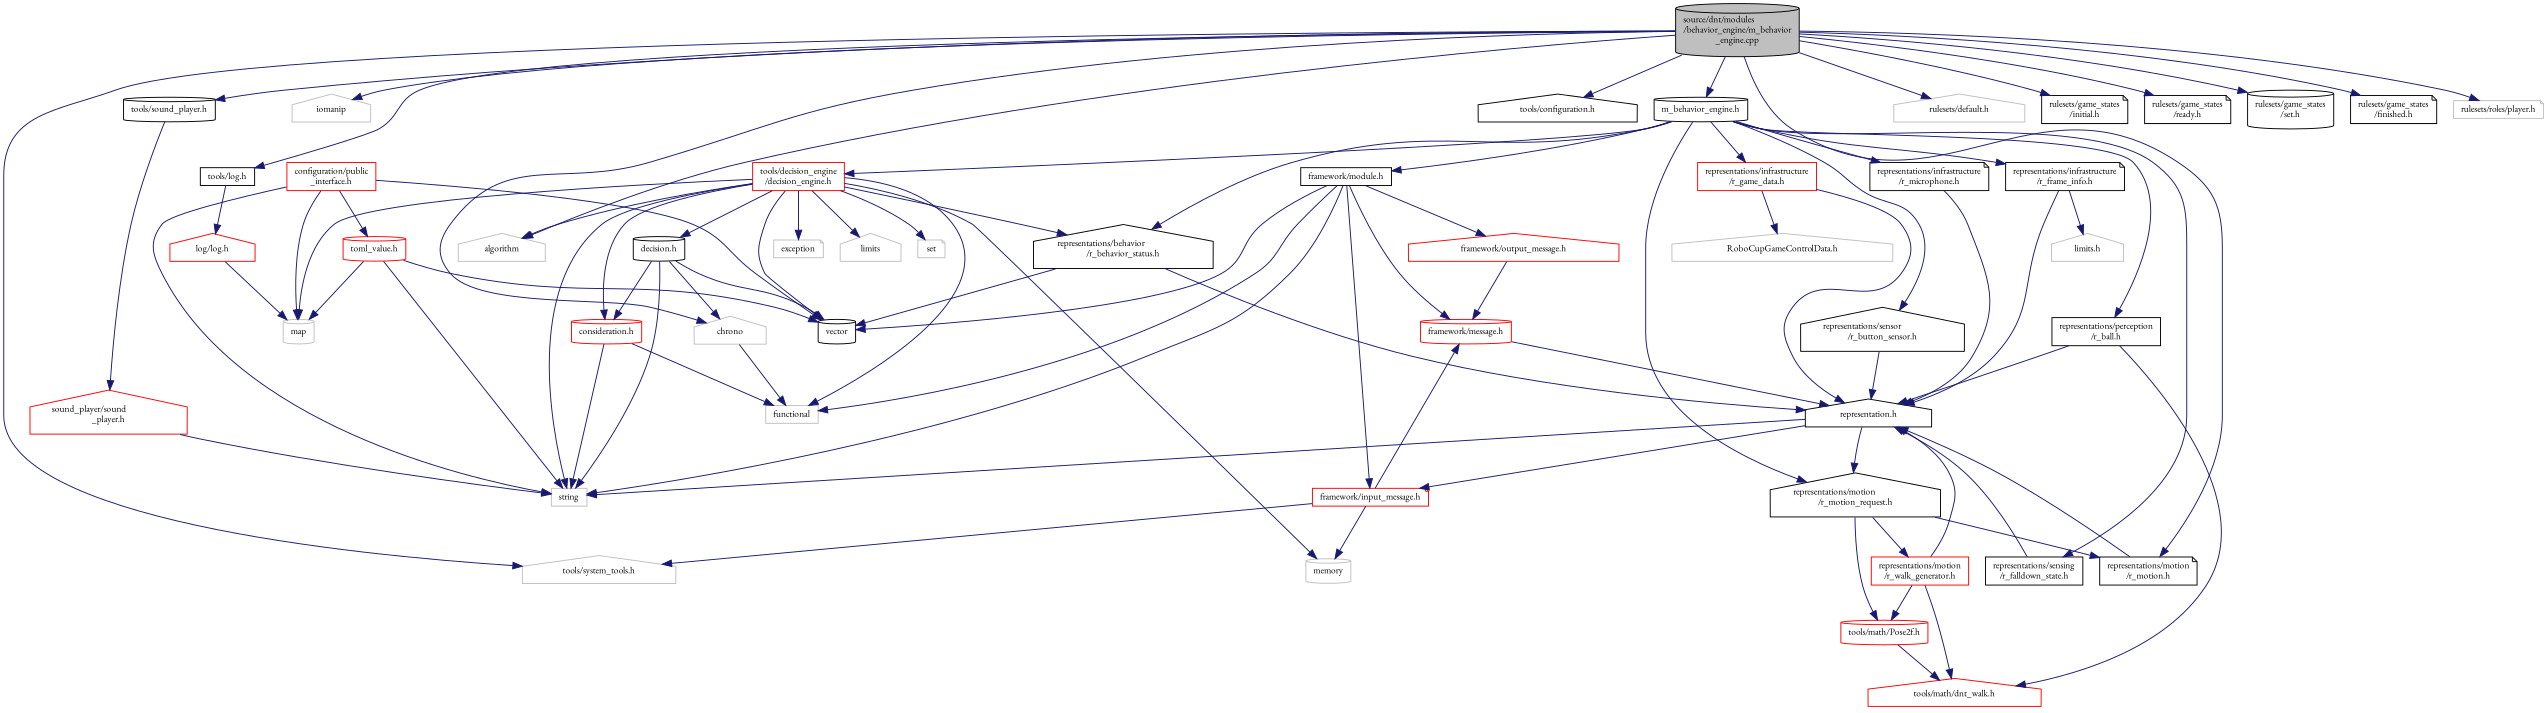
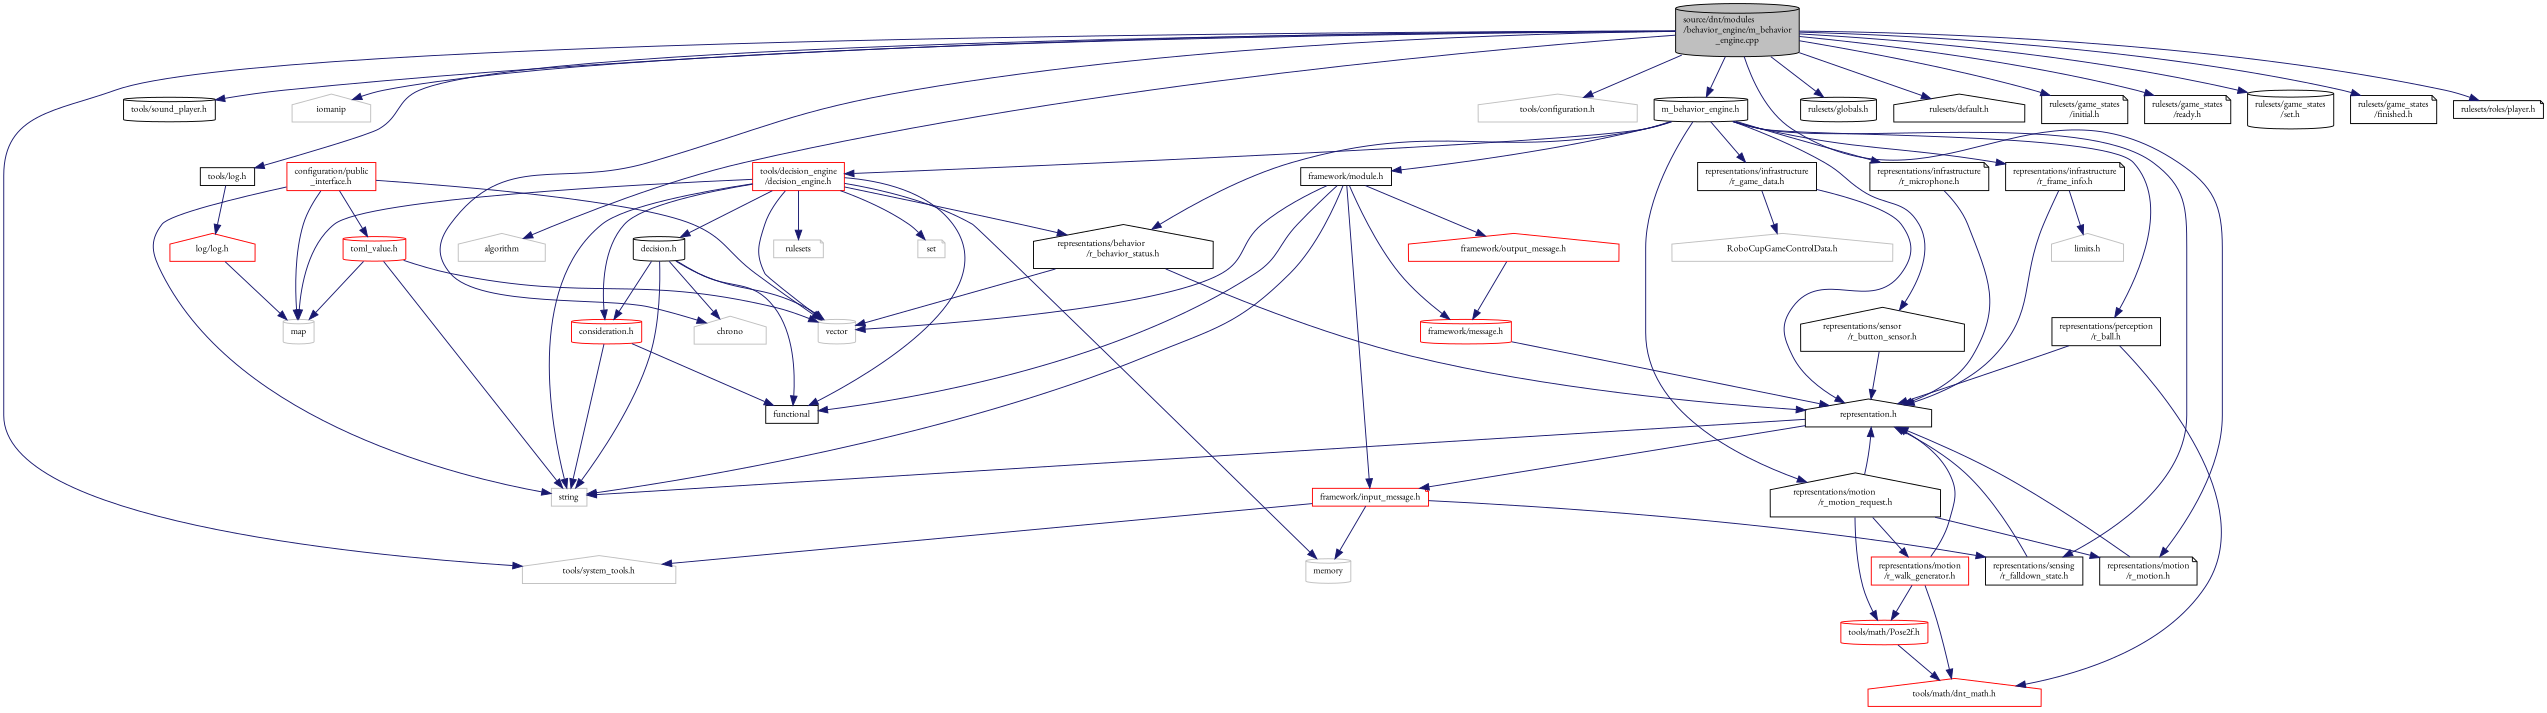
(1558, 110) -> (1558, 110)
none -> (1839, 110)
(1959, 110) -> (1959, 110)
(2498, 110) -> (2498, 110)
(1757, 177) -> (1757, 177)
(640, 204) -> none
(799, 249) -> (799, 249)
(871, 249) -> none
(837, 332) -> (837, 332)
(760, 371) -> (781, 317)
(109, 414) -> none
(792, 414) -> (792, 414)
(1415, 420) -> (1703, 520)
(1858, 445) -> (1868, 456)
(1955, 694) -> (1955, 694)
